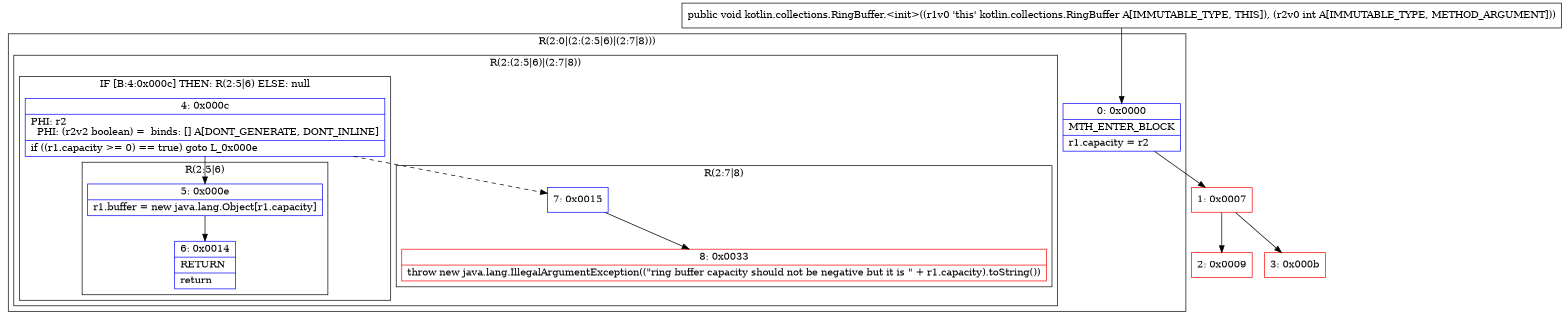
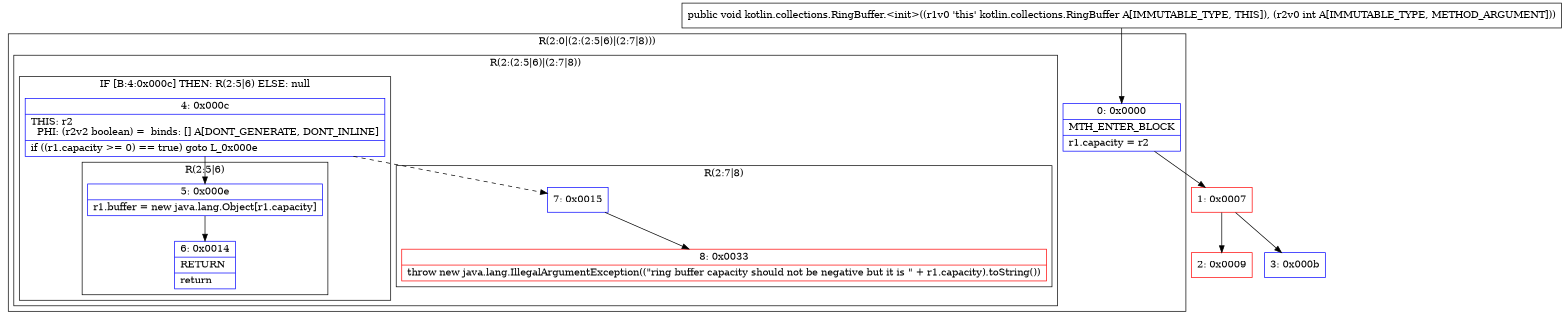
(50, 122) -> (53, 122)
(1295, 265) -> (1295, 265)
